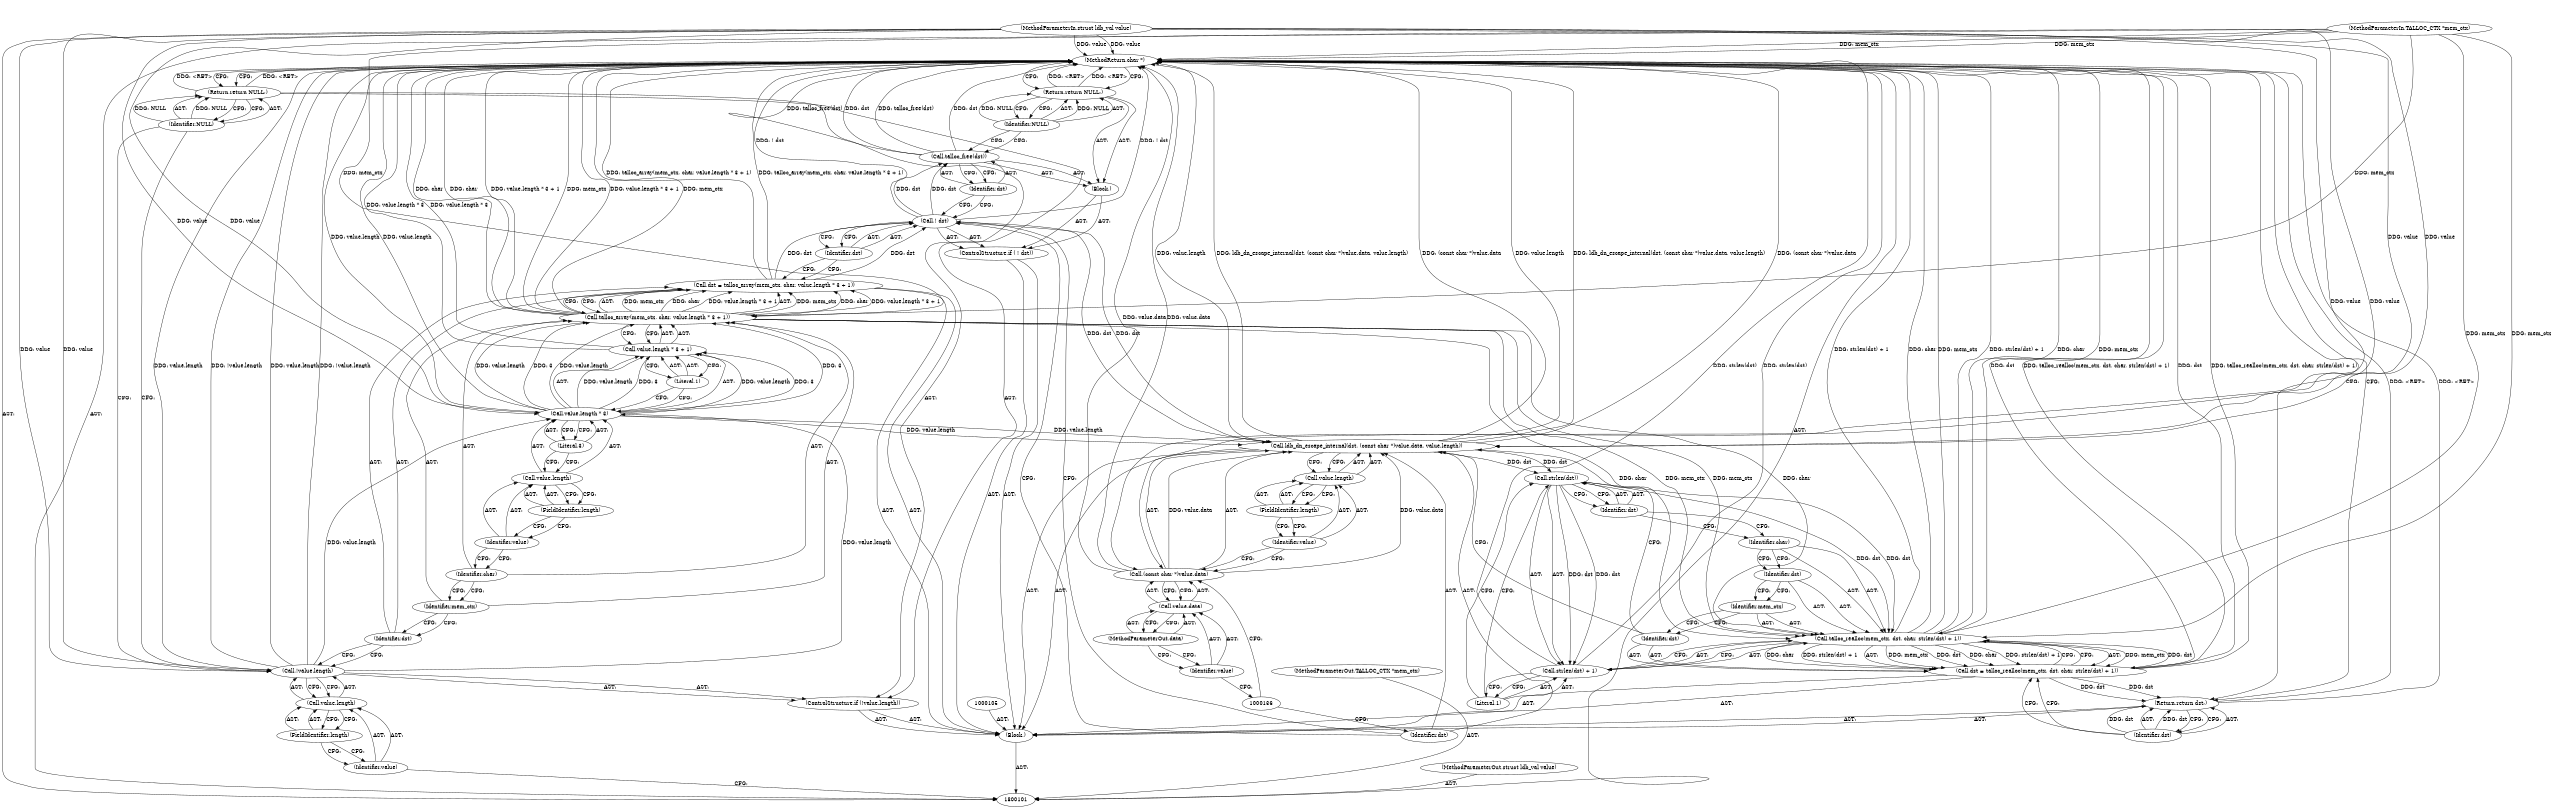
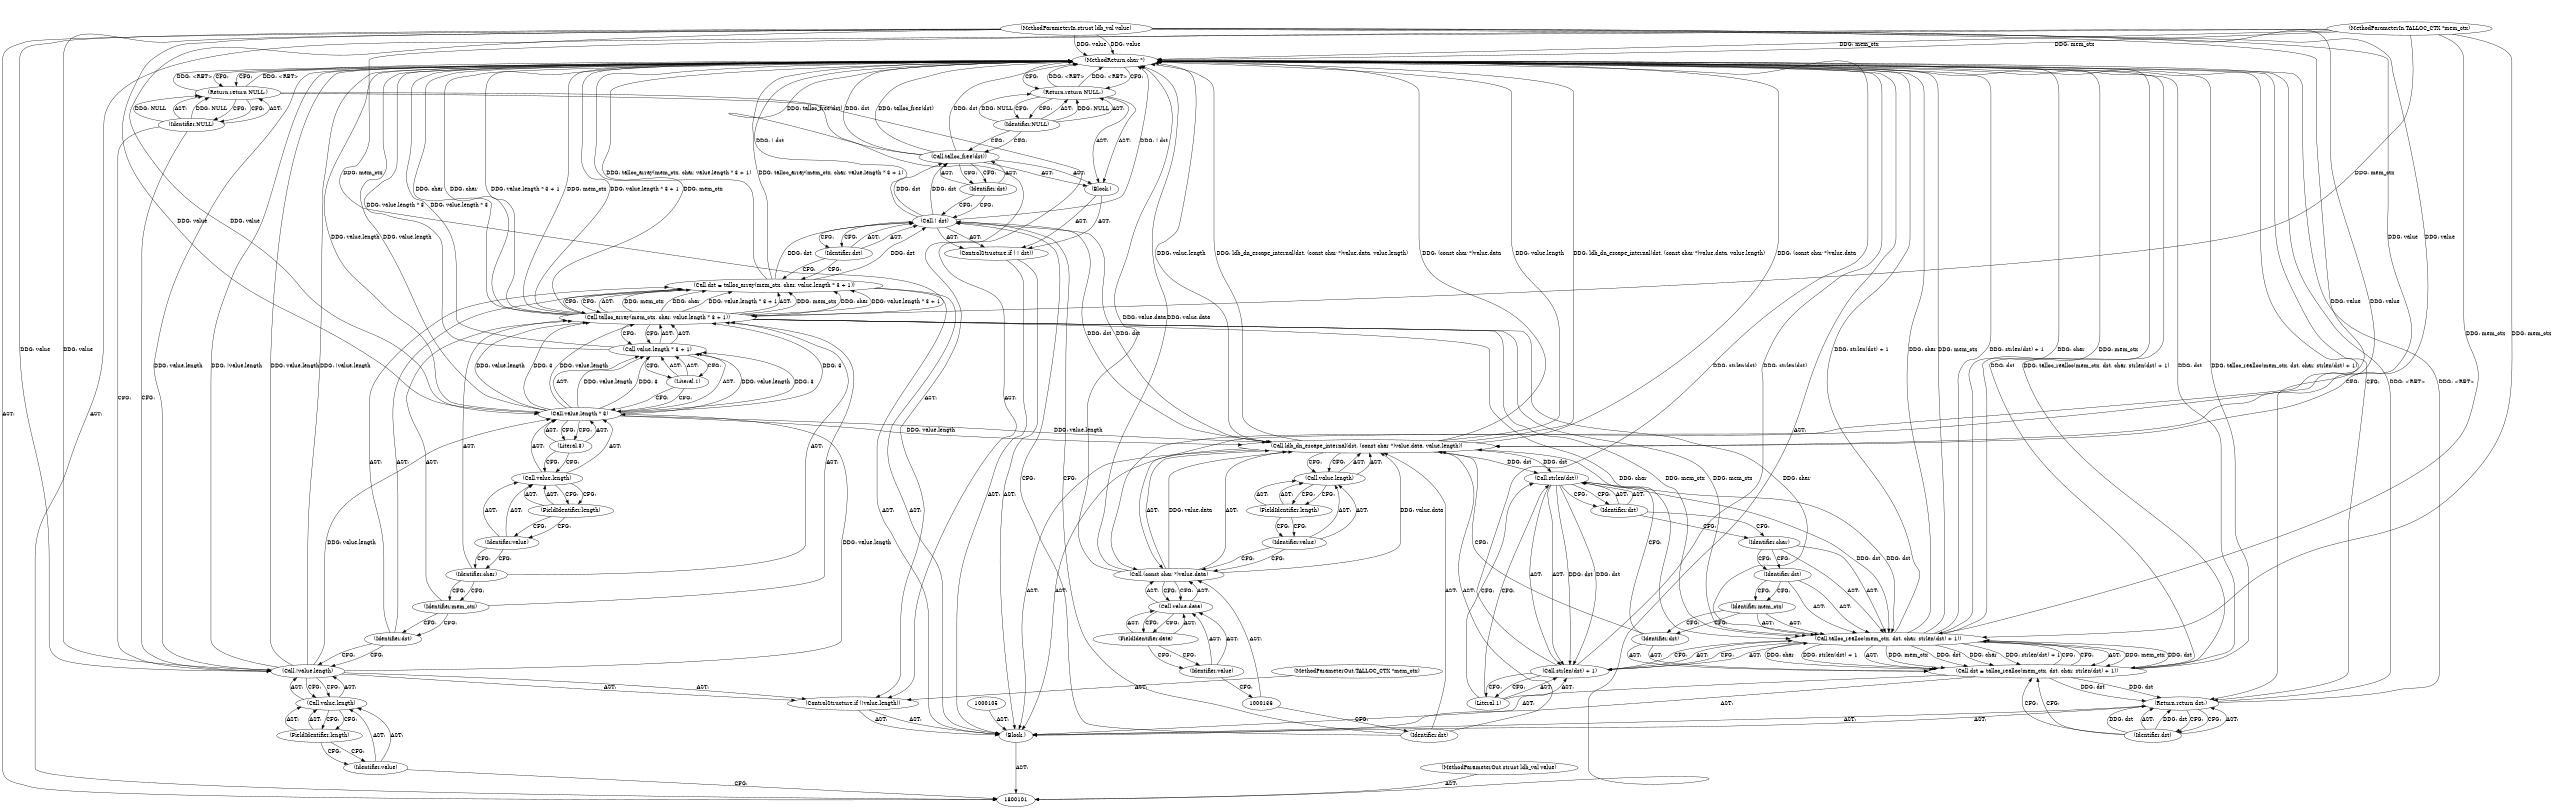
(1146, 639) -> (1146, 639)
(1257, 639) -> (1257, 639)
(1311, 776) -> (1102, 688)
